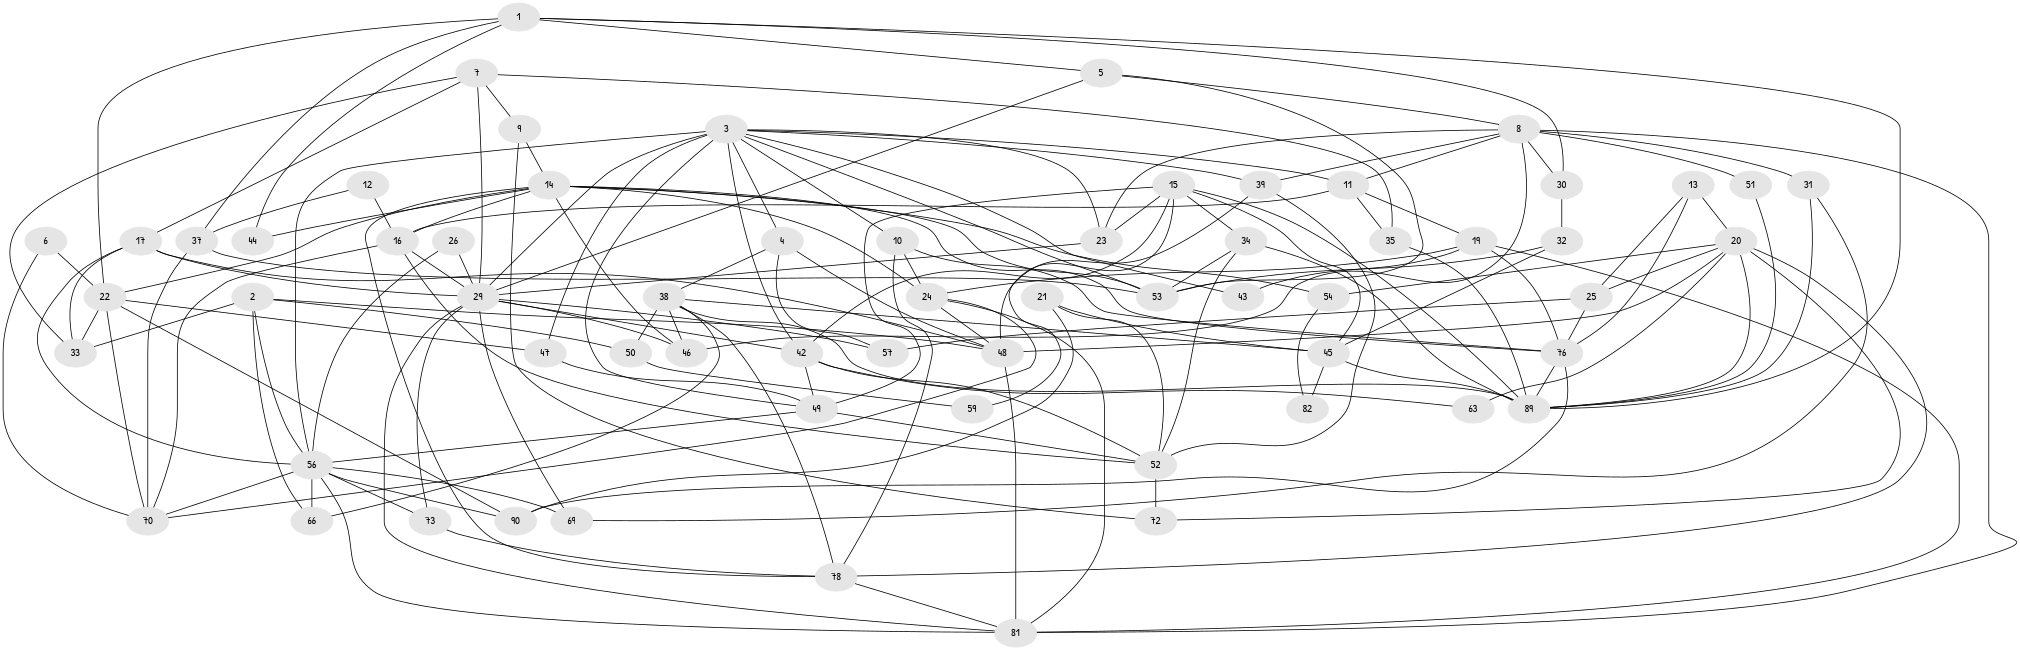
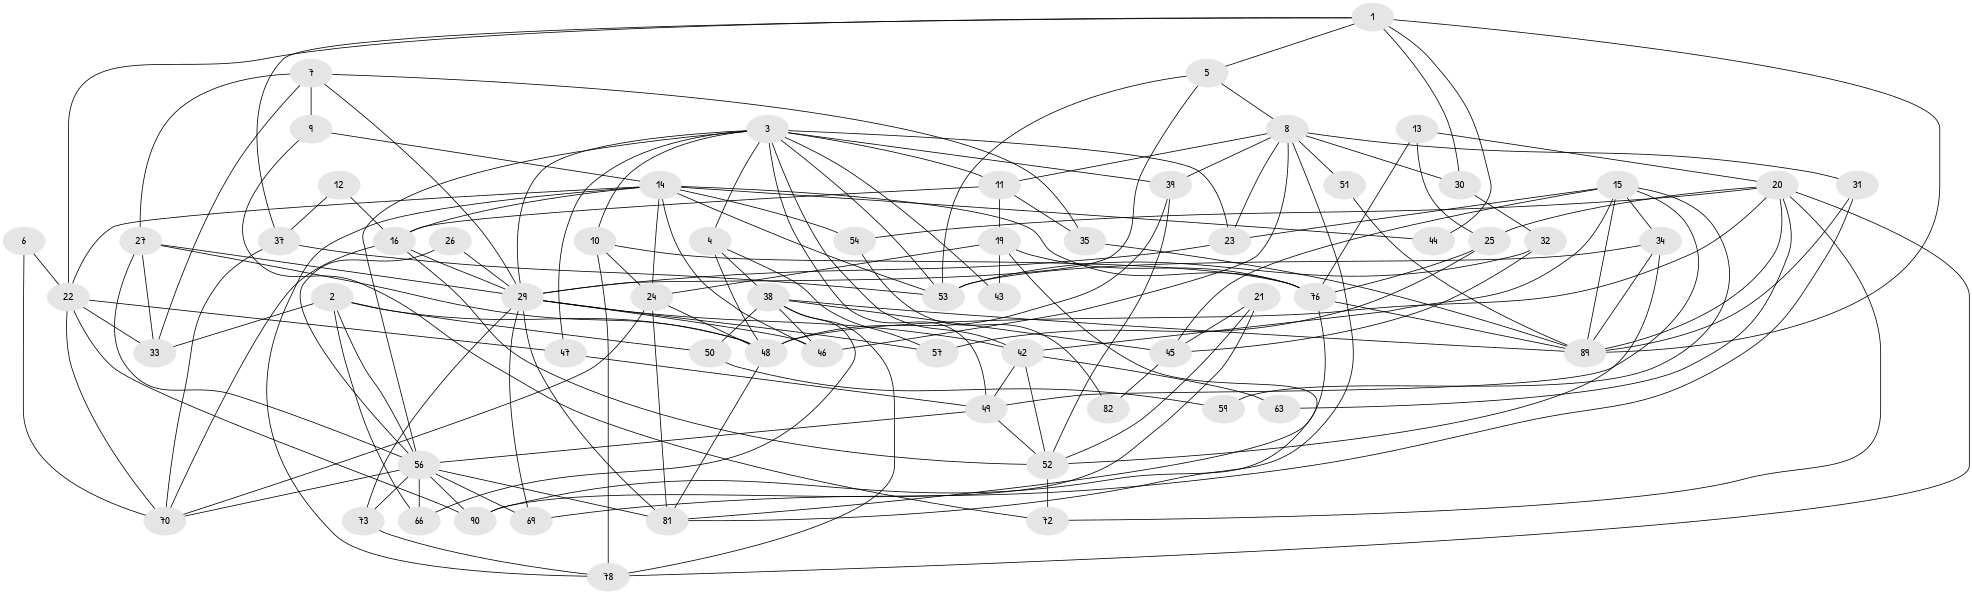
(141, 241) -> (141, 241)
(1429, 380) -> none
(926, 605) -> none
